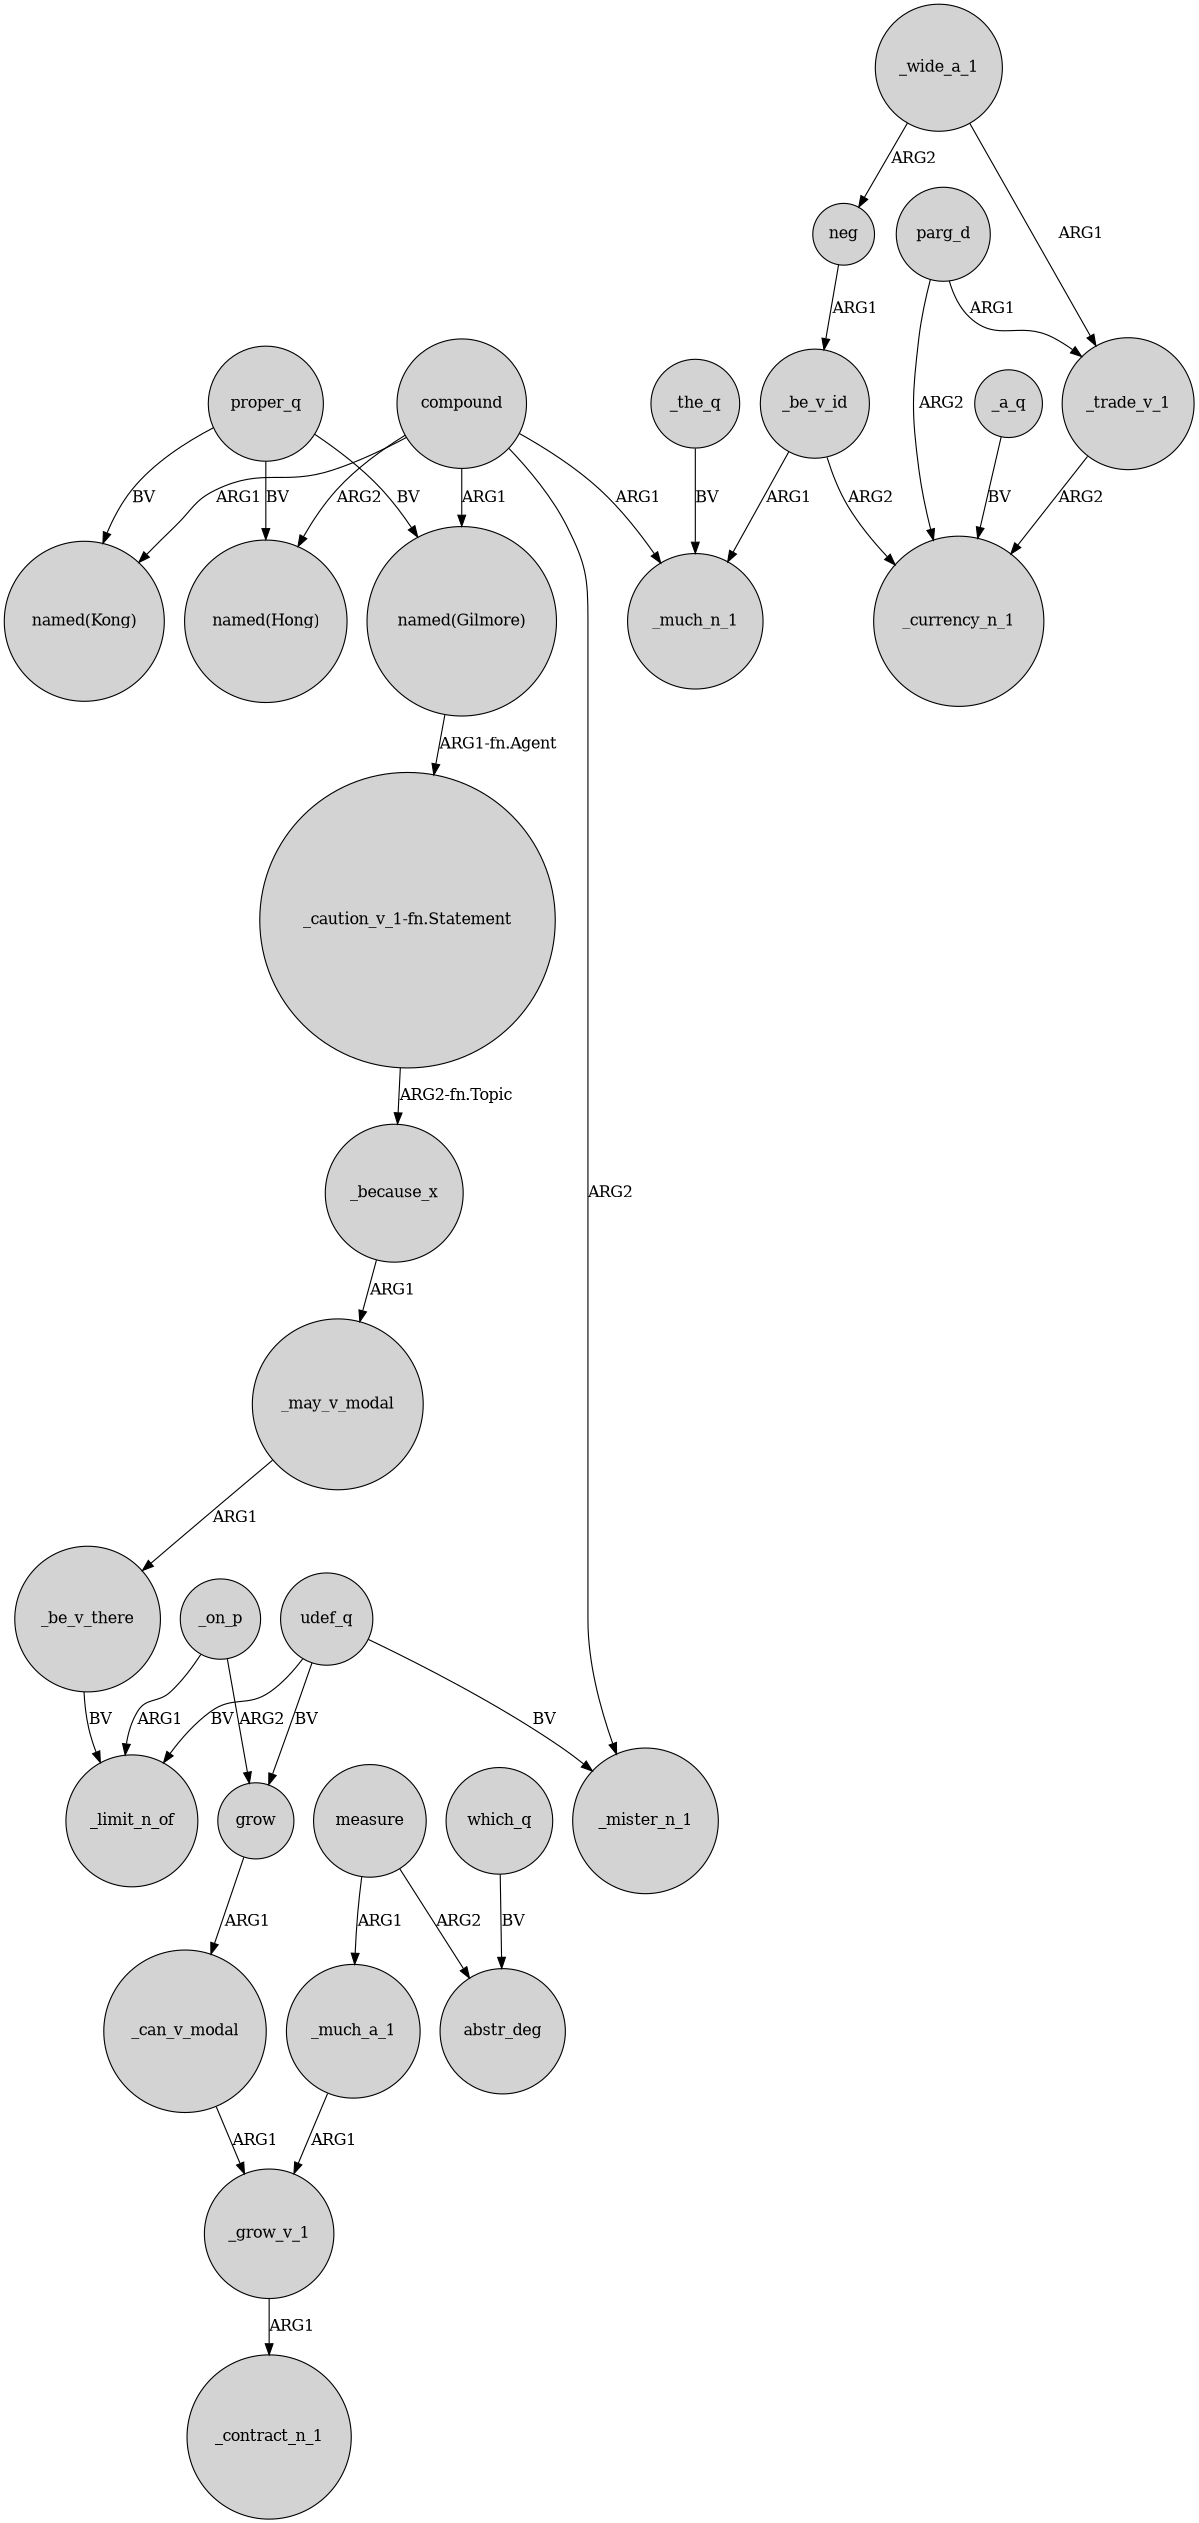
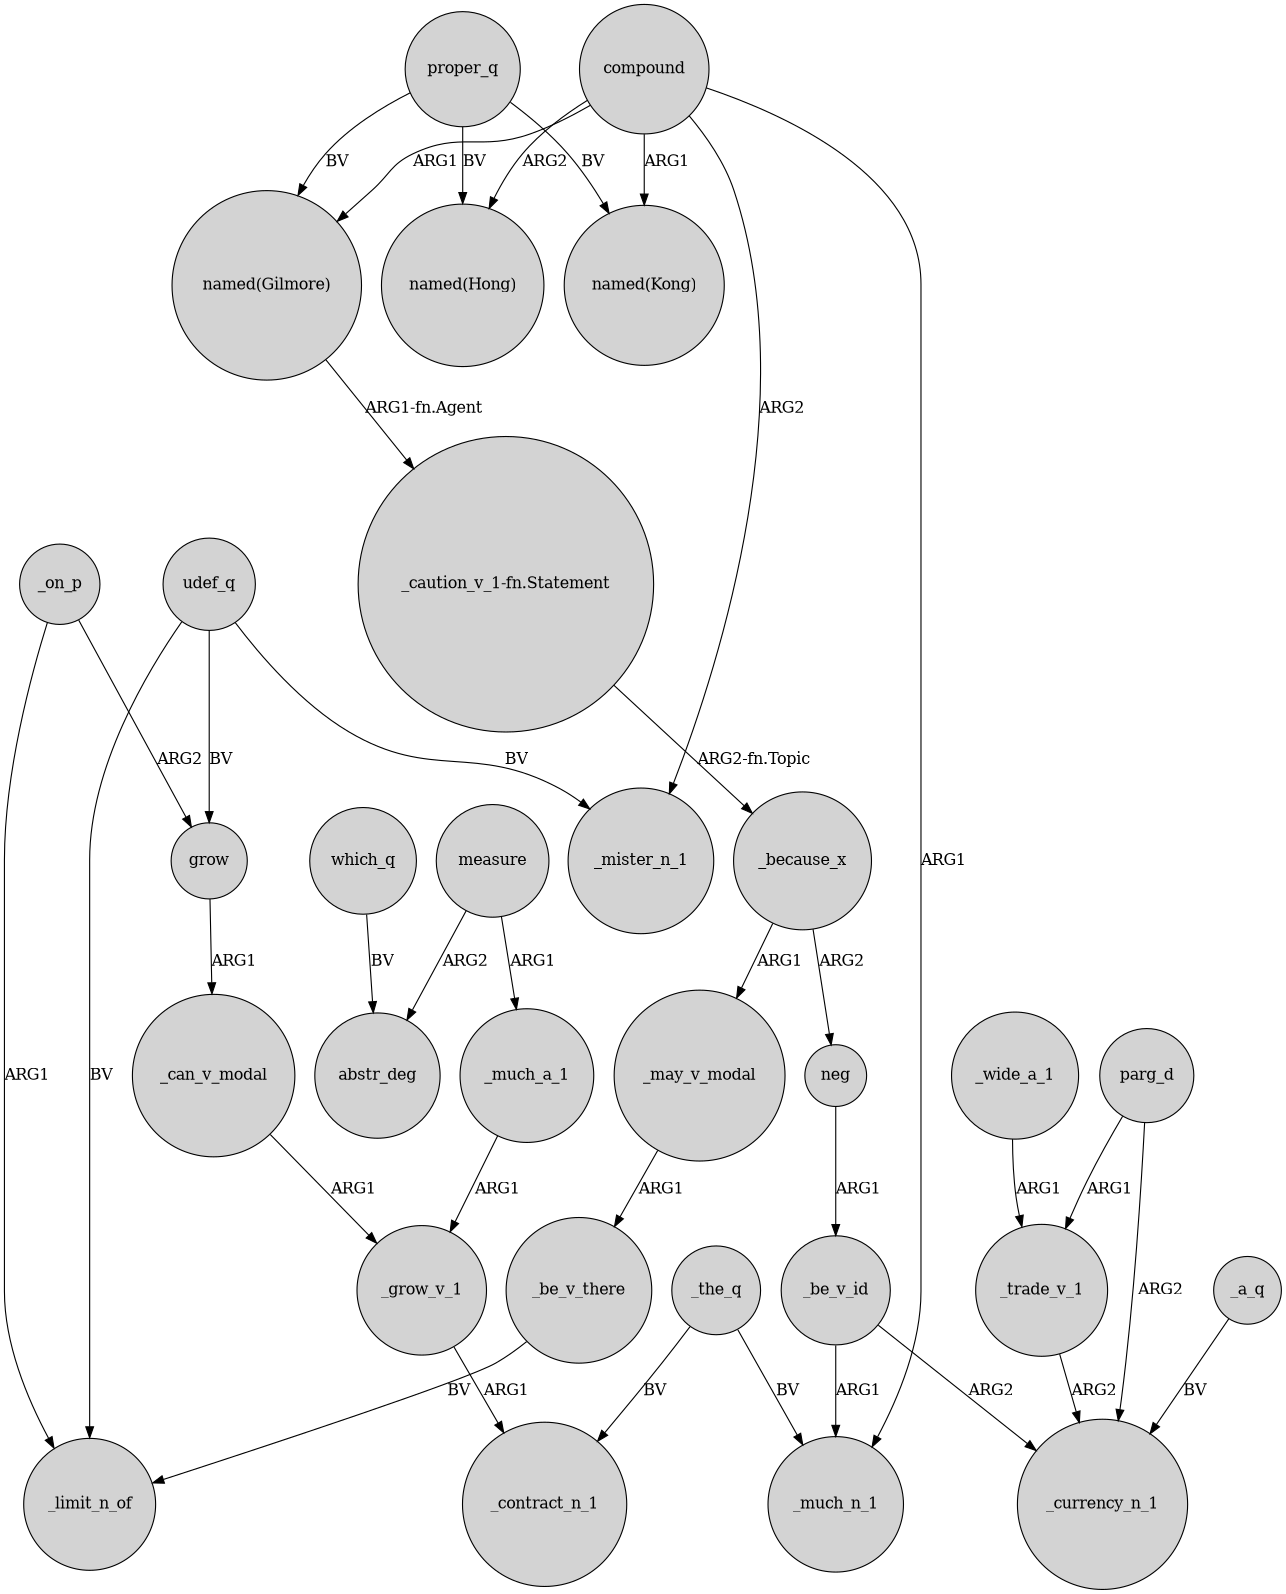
(886, 160) -> (821, 982)
none -> (648, 1380)
